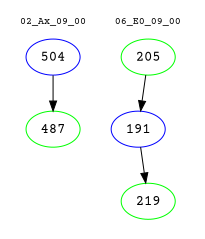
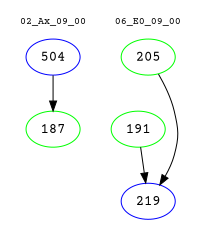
(144, 88) -> (177, 124)
(53, 129) -> (53, 129)
(138, 129) -> (138, 129)
(148, 201) -> (148, 201)
